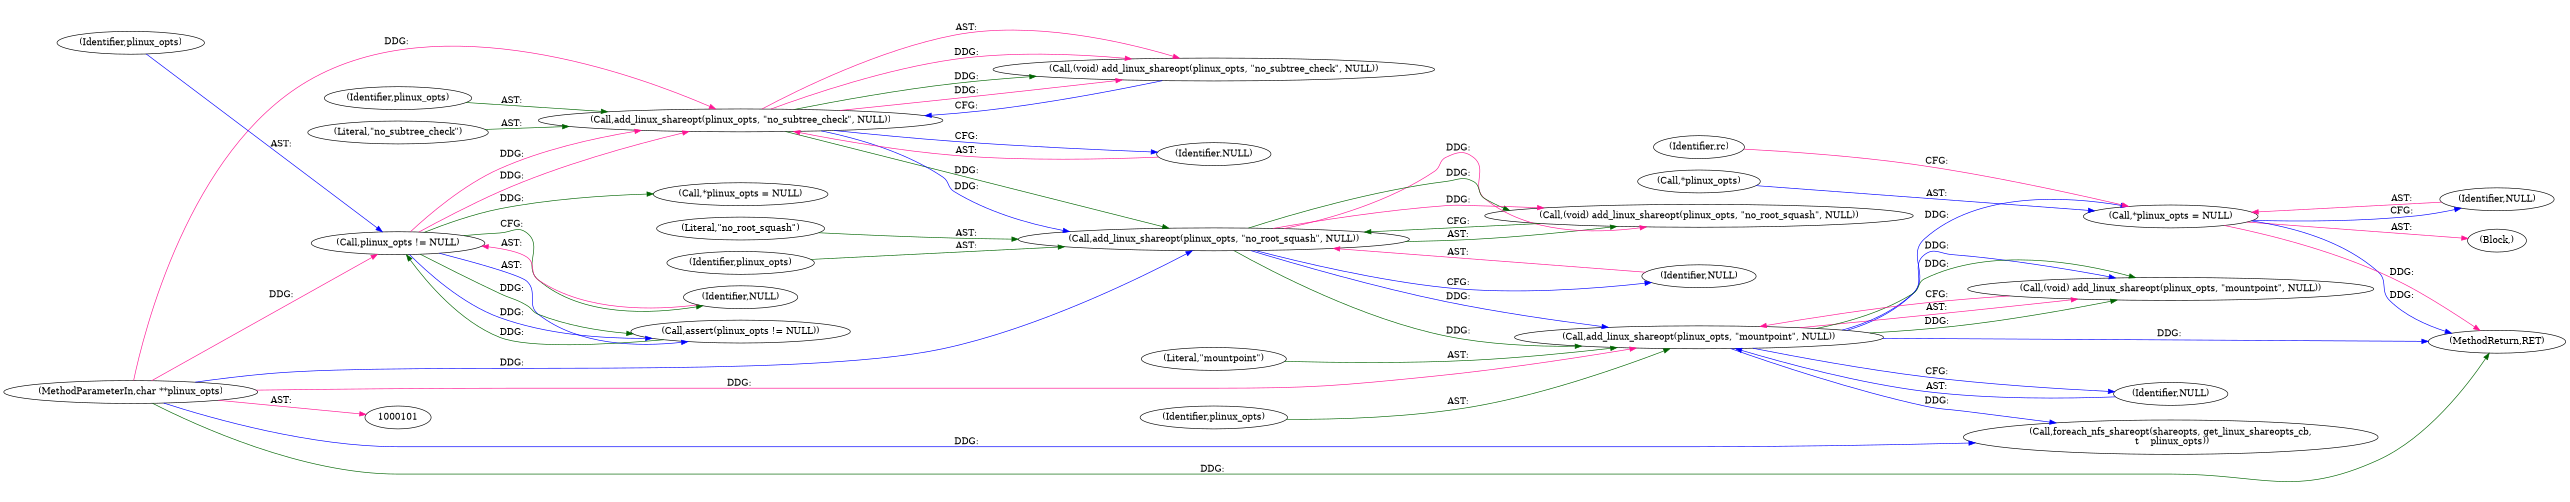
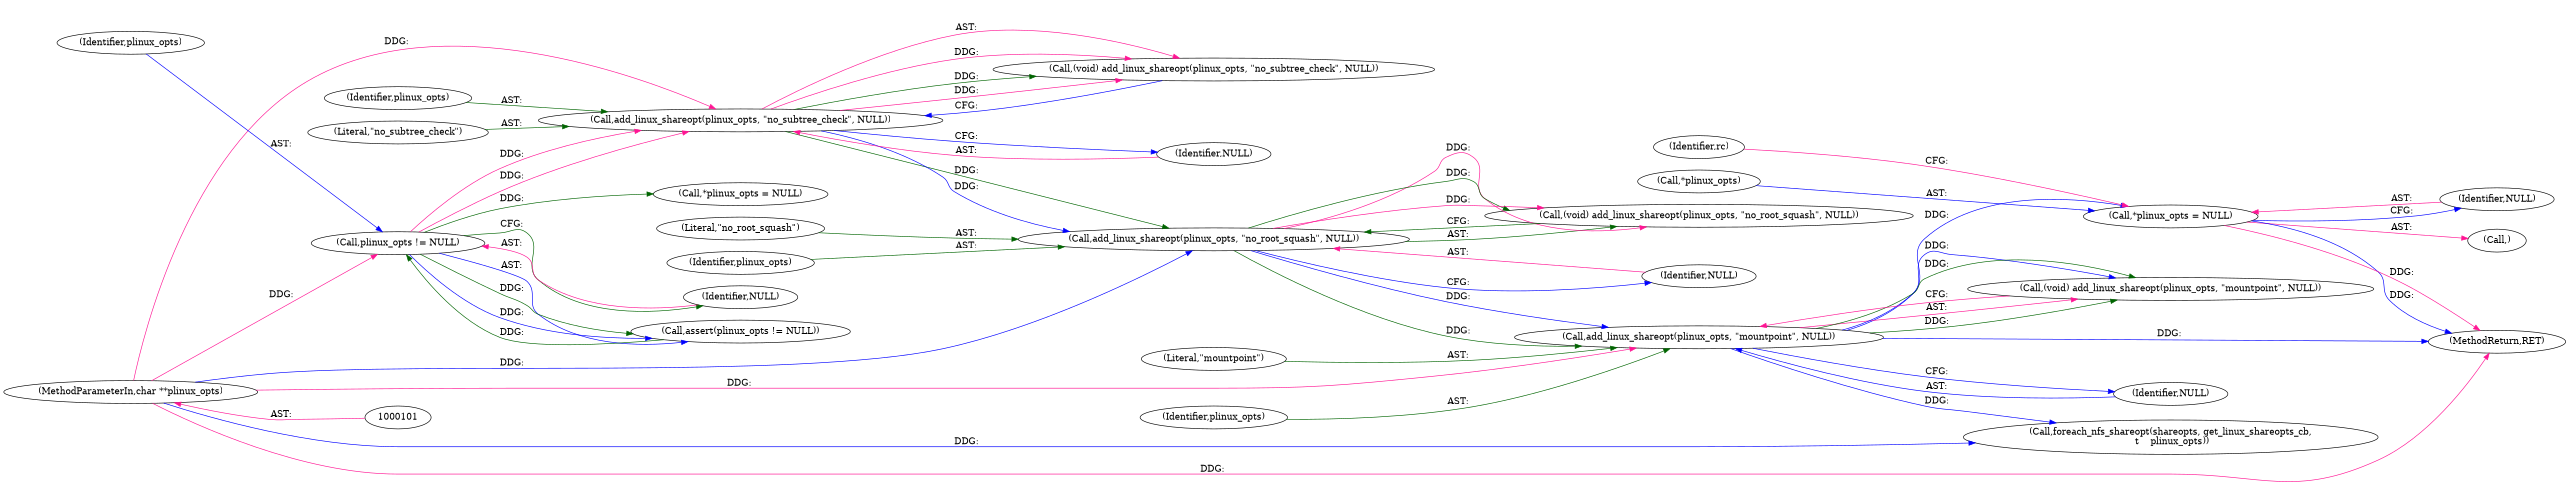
(2497, 241) -> (2497, 241)
(289, 407) -> (272, 420)
(1336, 474) -> (1336, 474)
